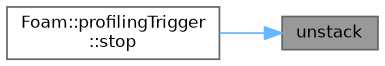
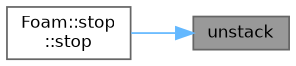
(113, 33) -> (69, 33)
